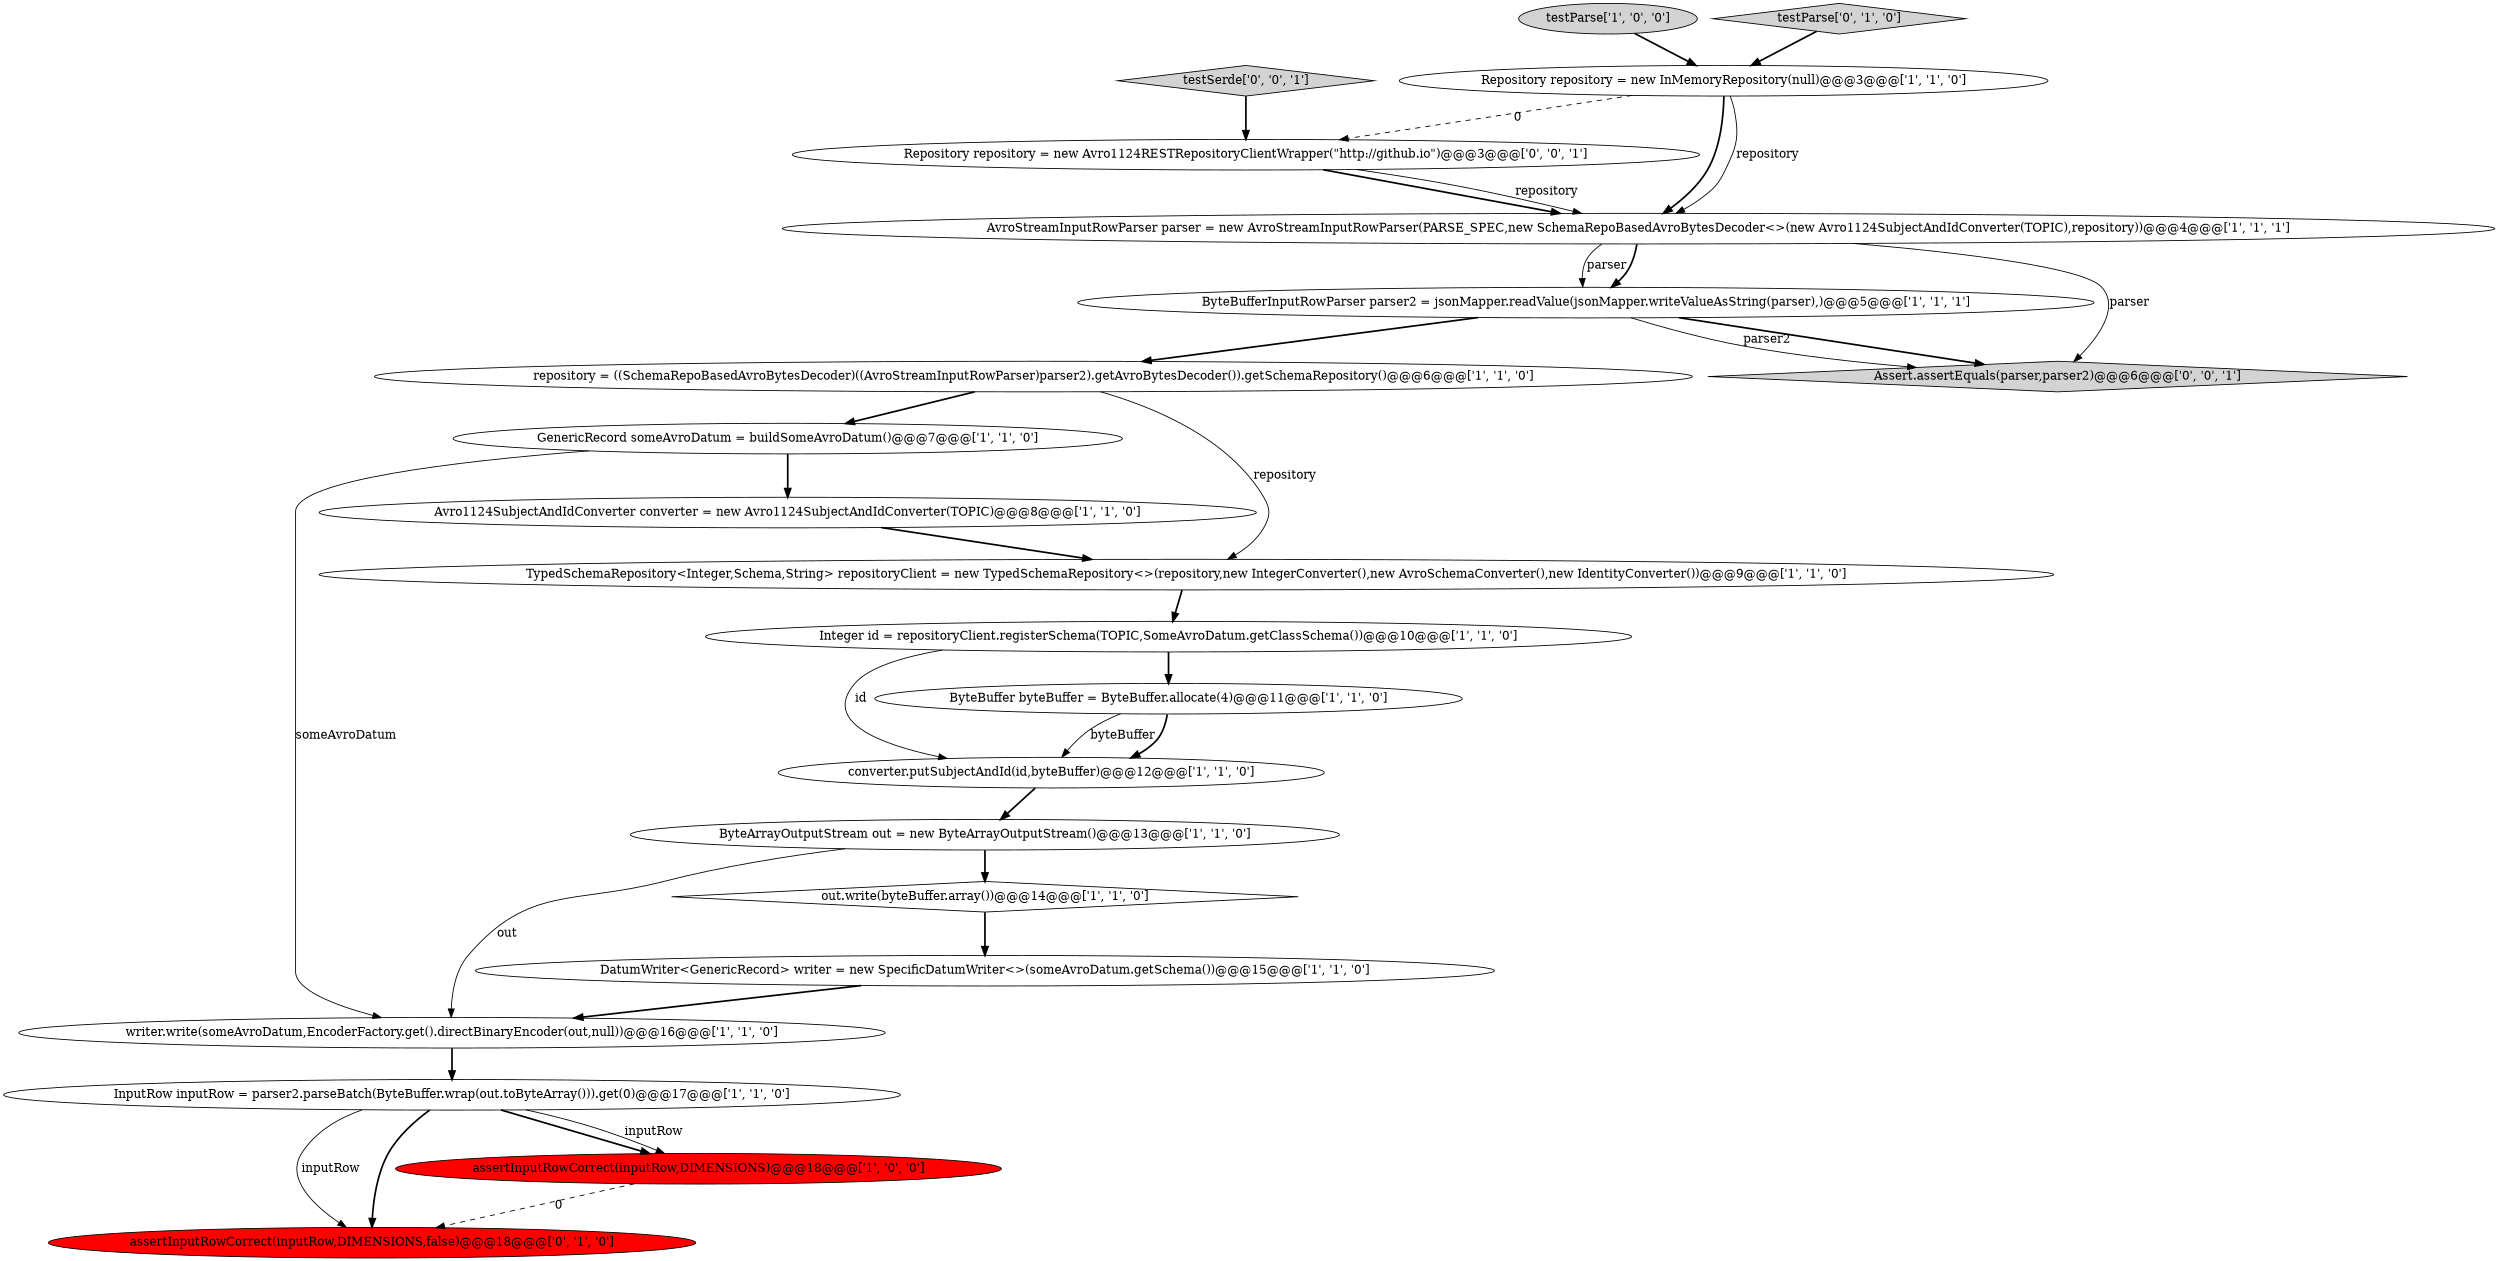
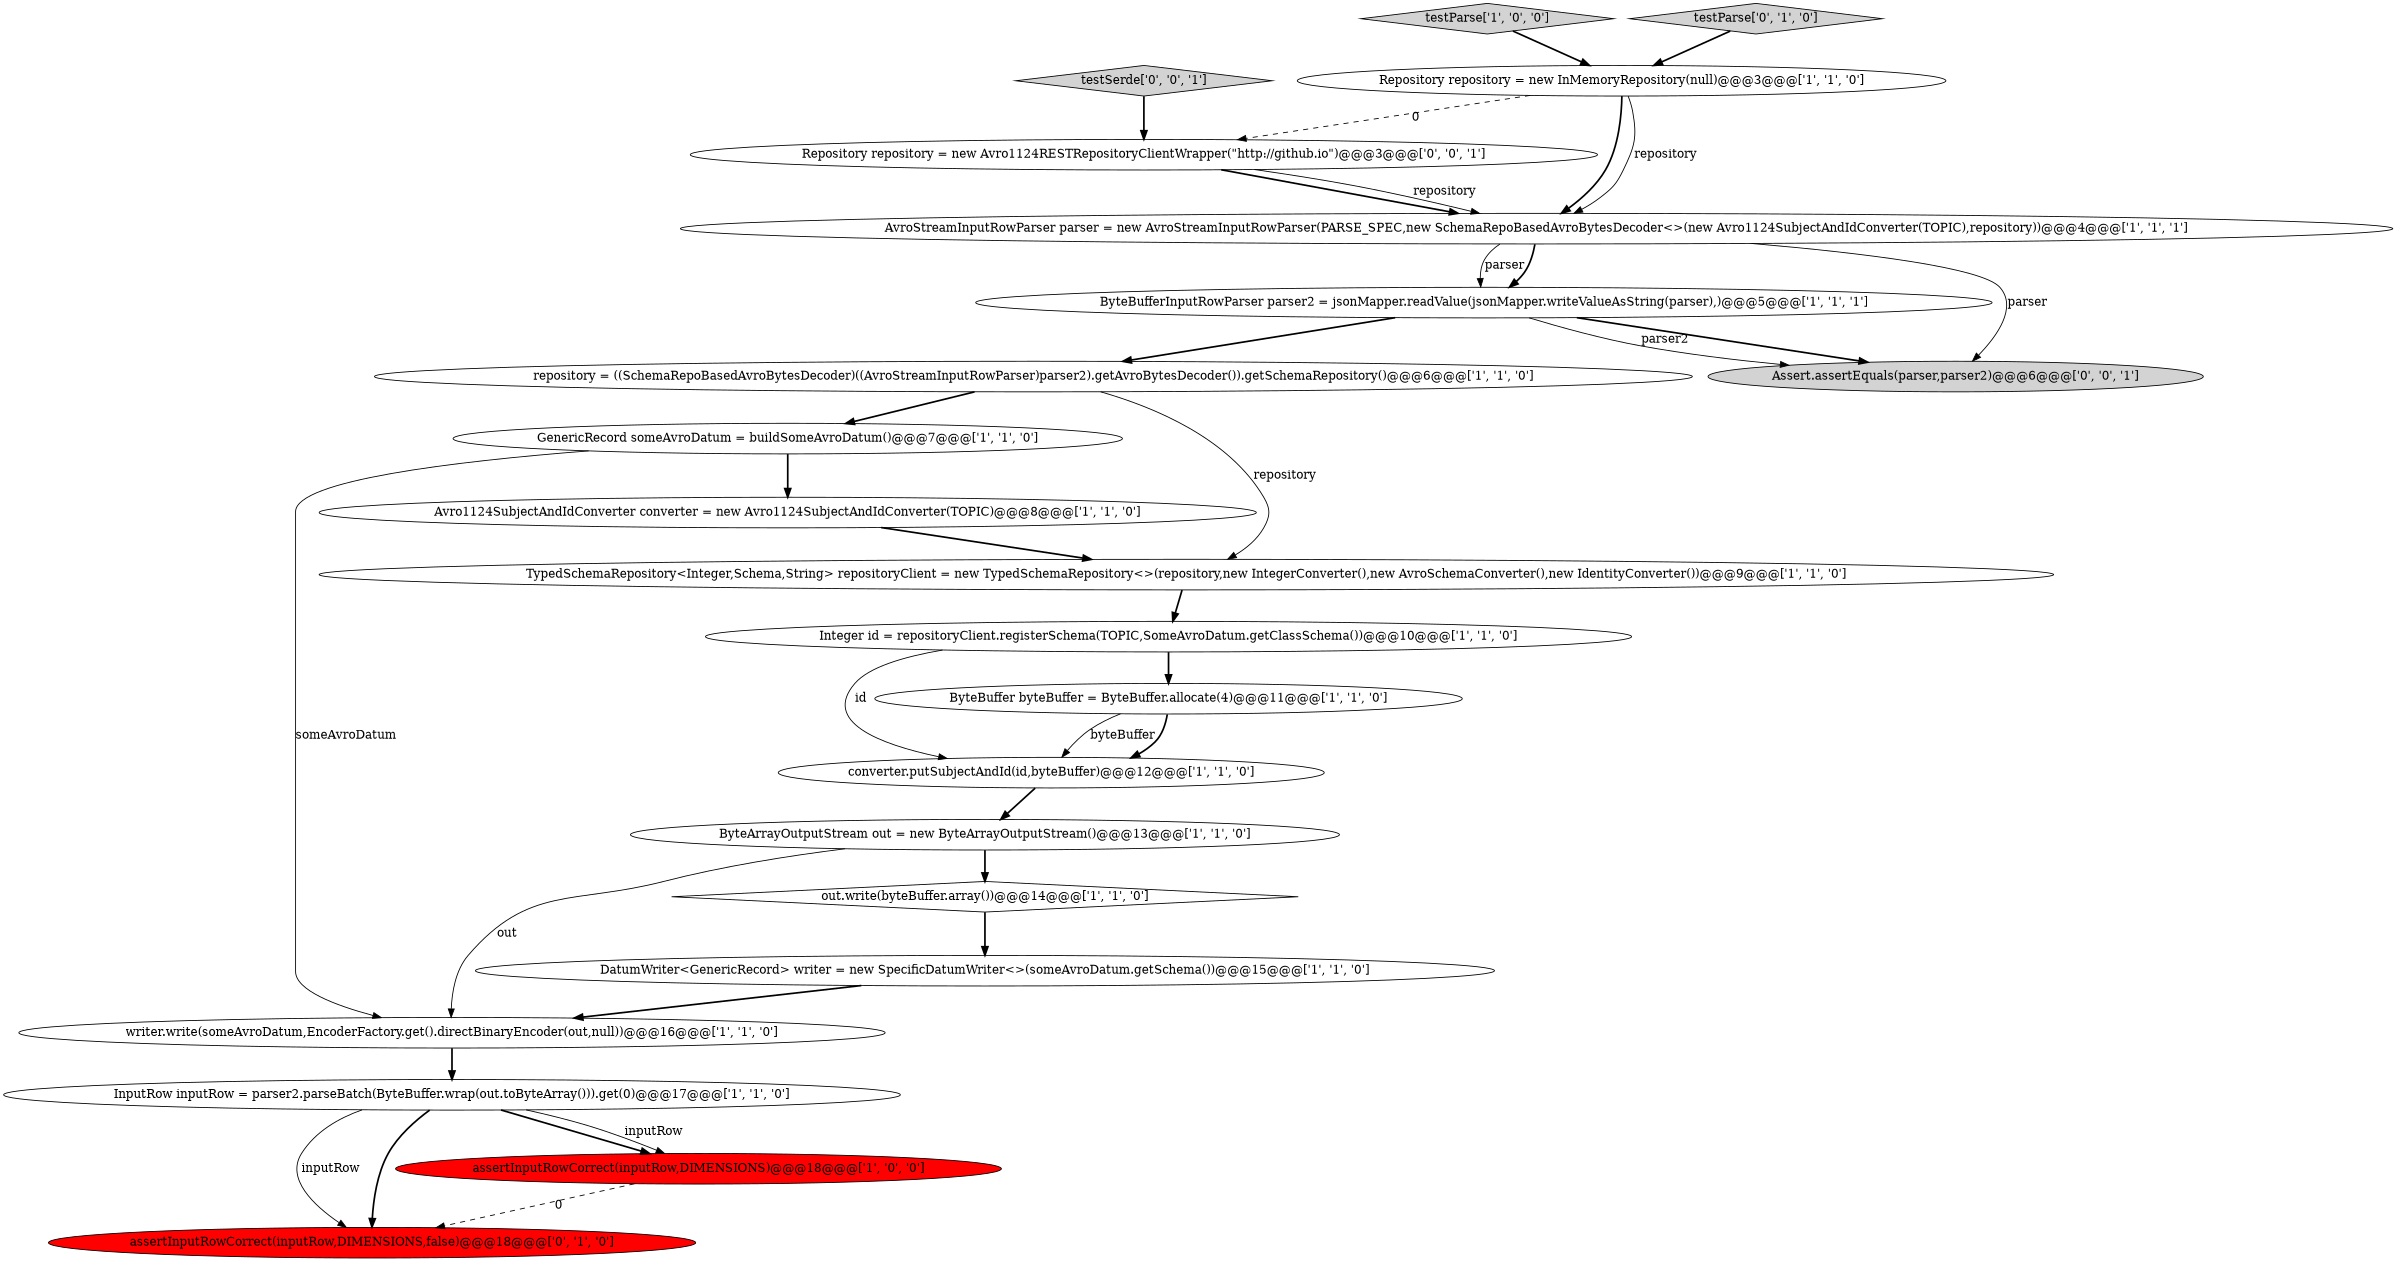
(1608, 19) -> (1487, 19)
(2058, 377) -> (1956, 377)
